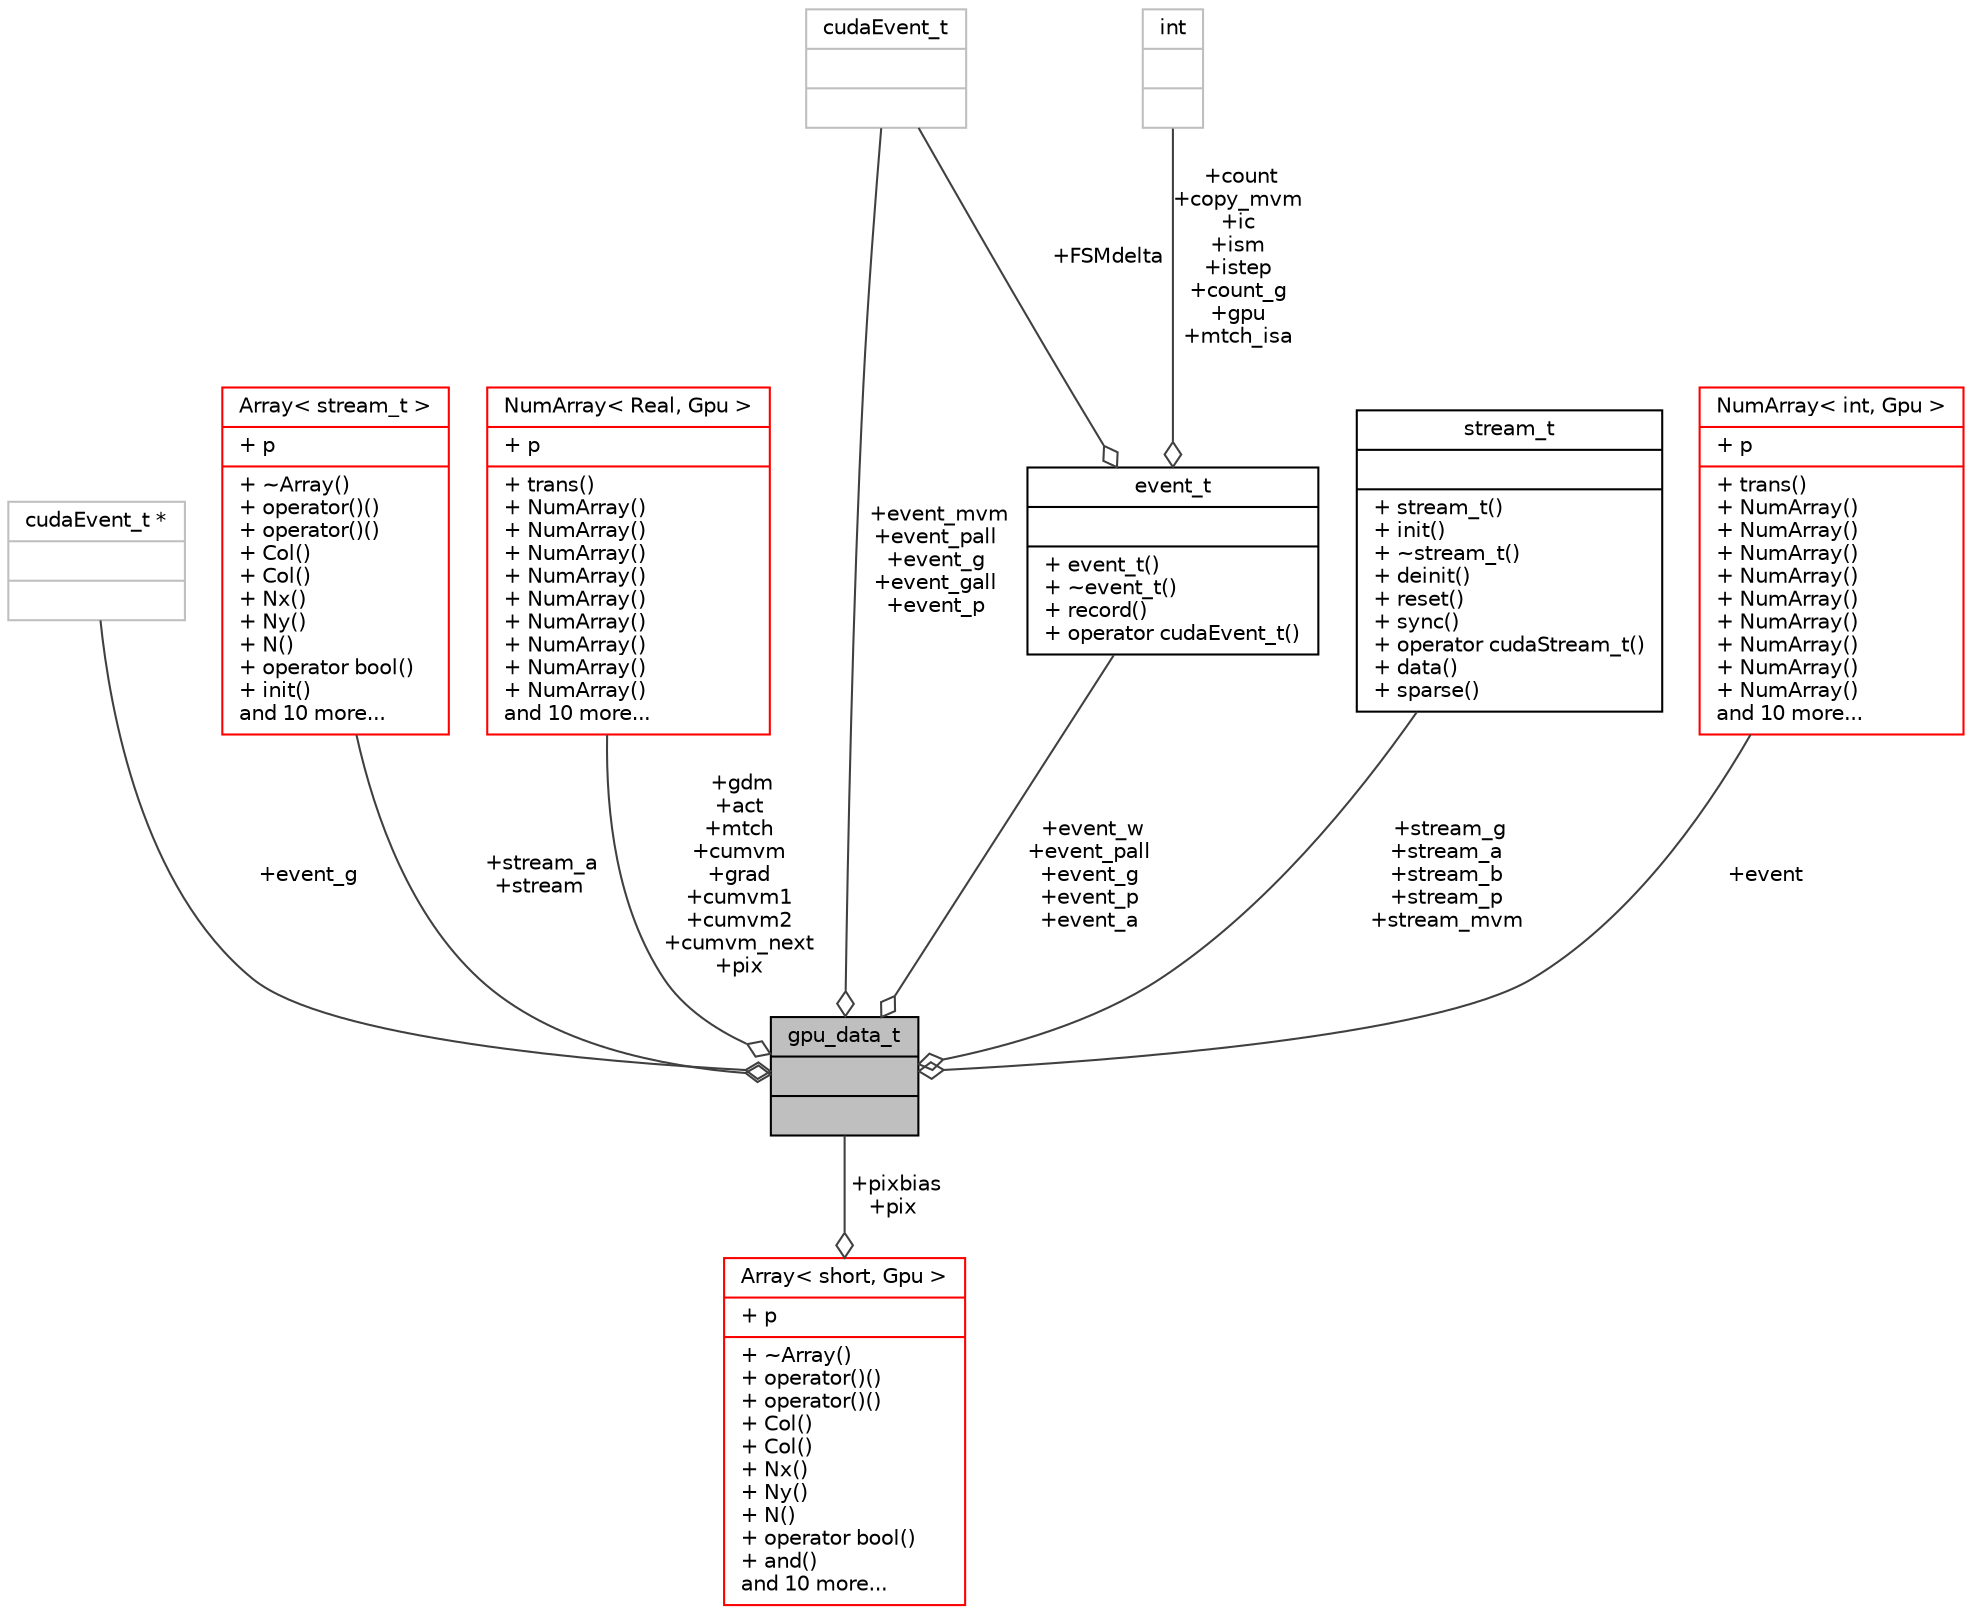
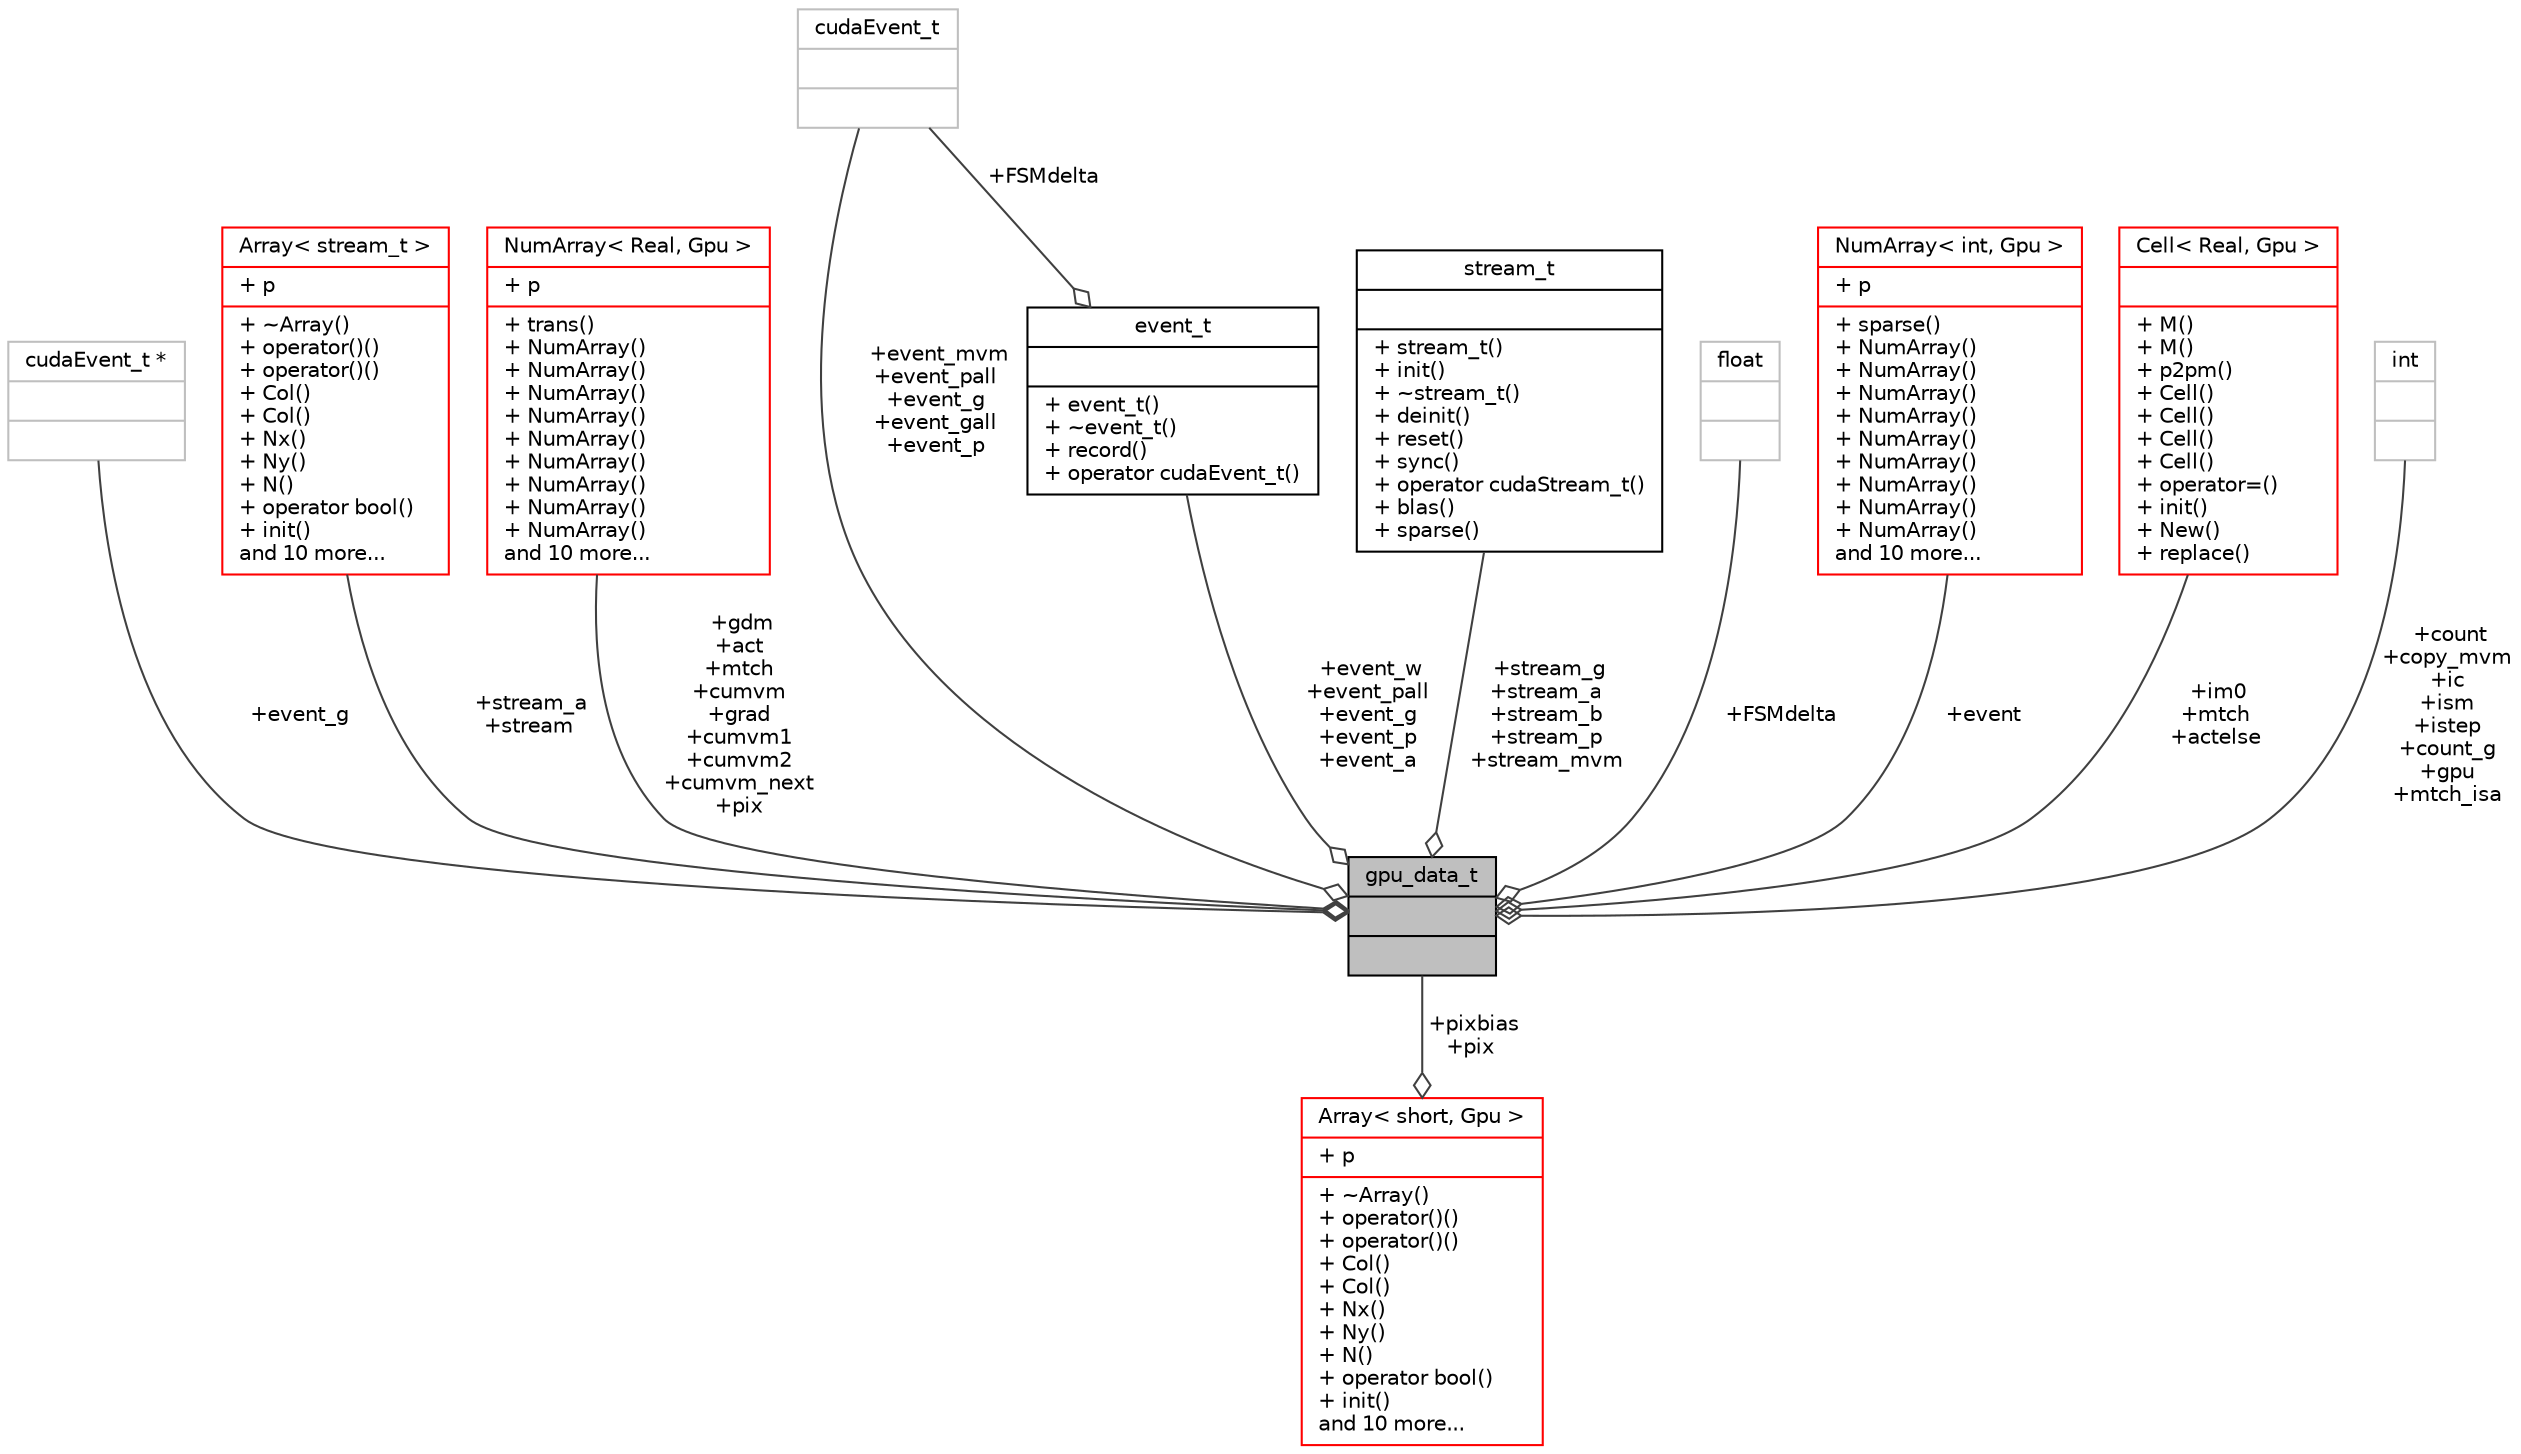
(1173, 285) -> (2097, 878)
none -> (1740, 401)
none -> (2228, 401)
(1762, 485) -> (1889, 325)
(1416, 668) -> (1415, 508)
(779, 1561) -> (1355, 1401)
